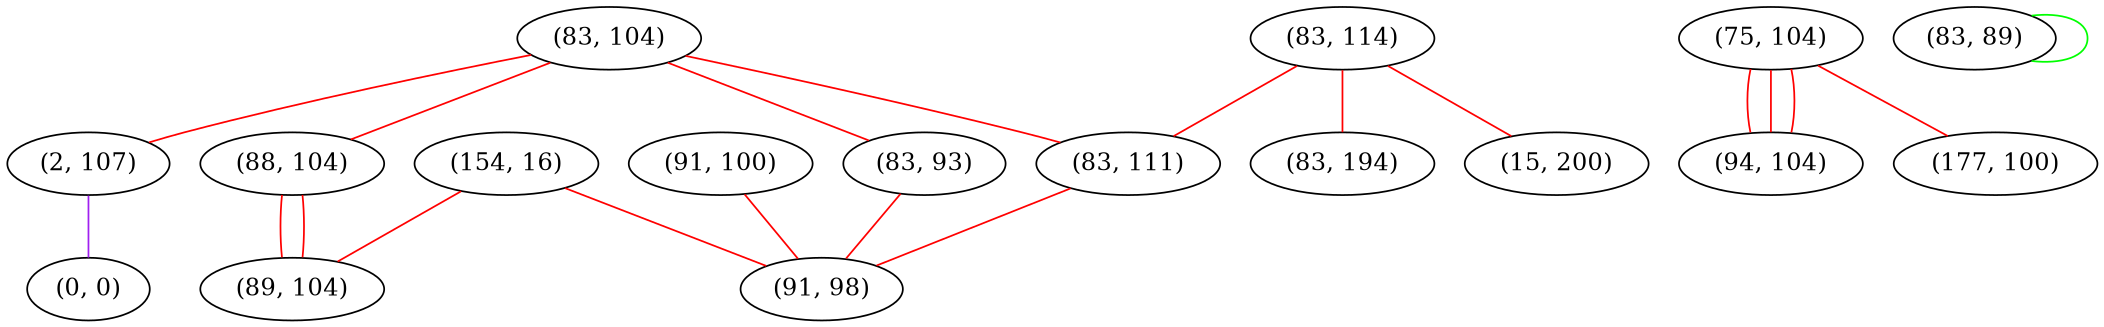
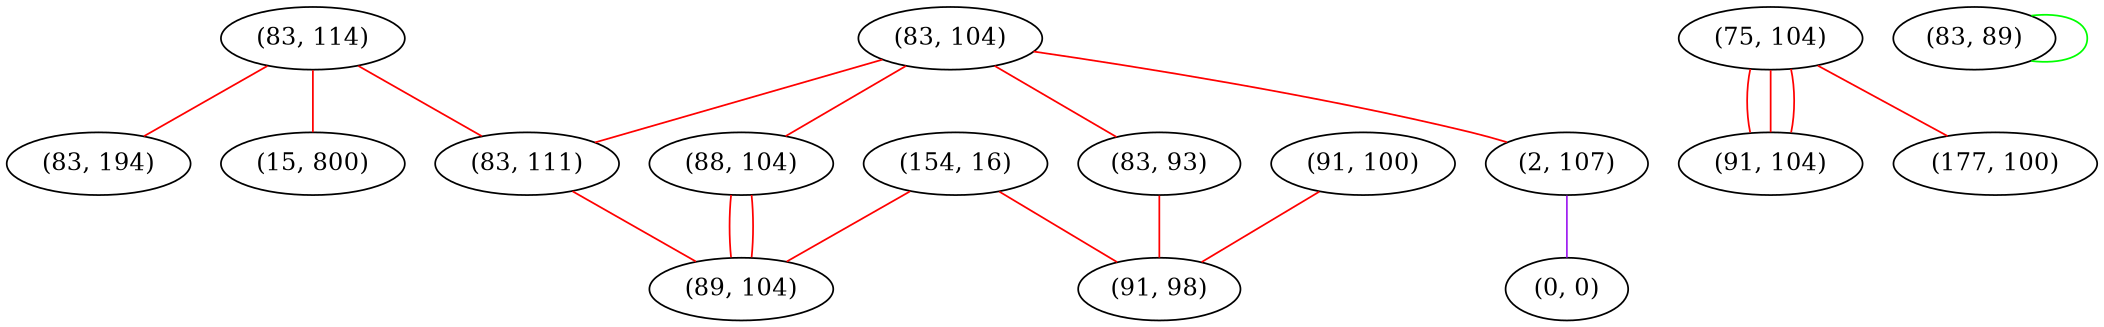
(1557, 164) -> (313, 164)
(1771, 164) -> (1771, 164)
(974, 227) -> (634, 226)
